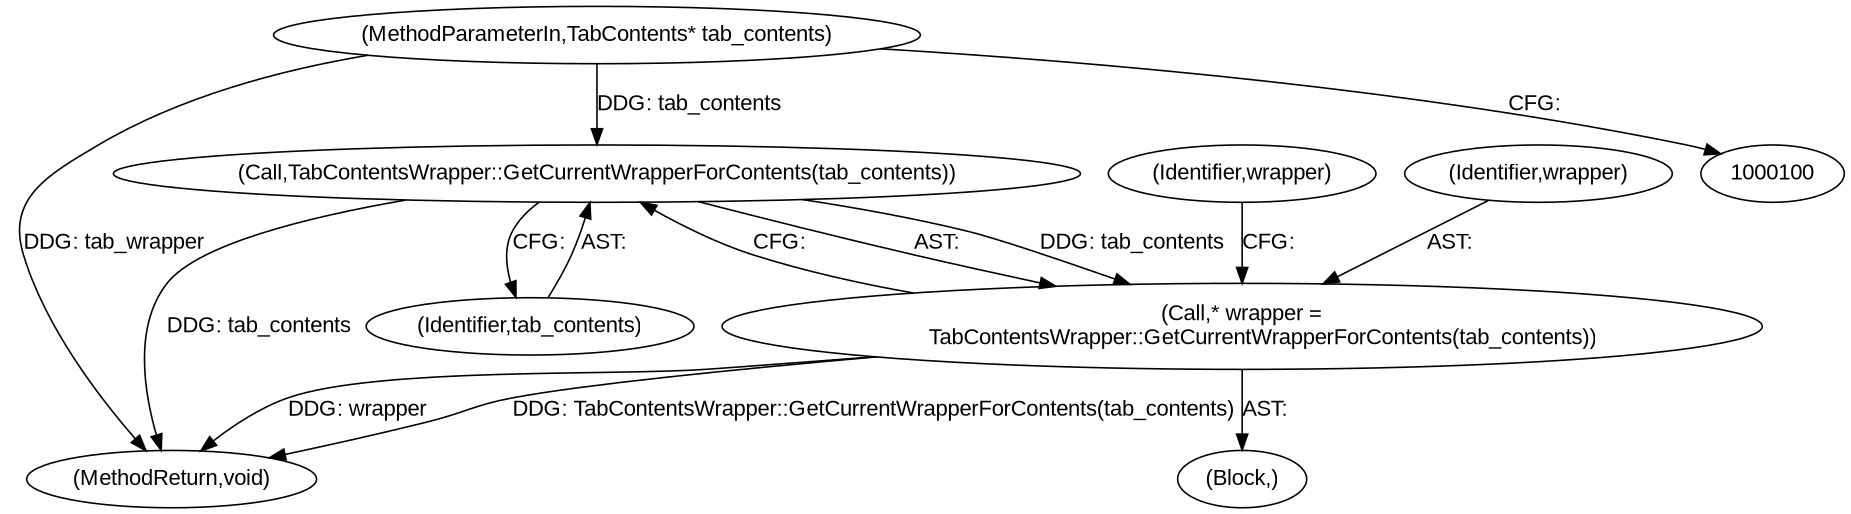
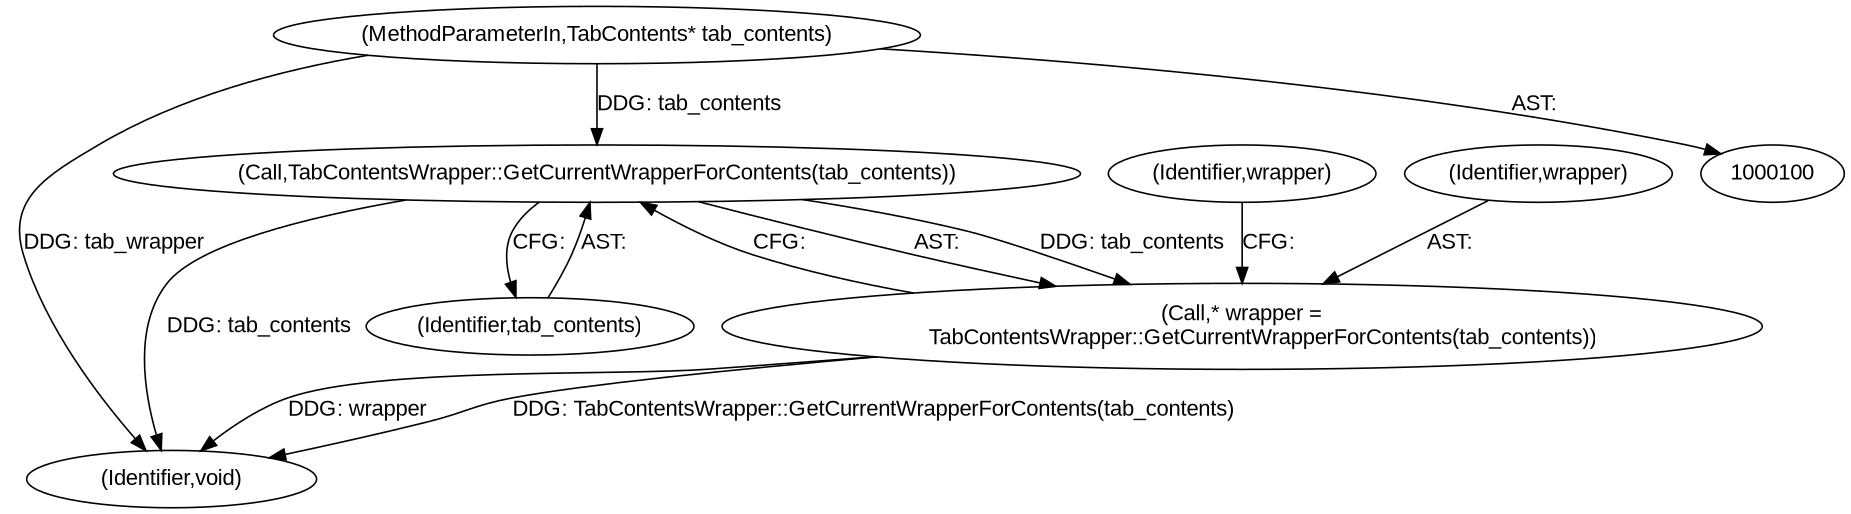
(1538, 104) -> (1538, 104)
(172, 479) -> (172, 479)
(1242, 479) -> none
